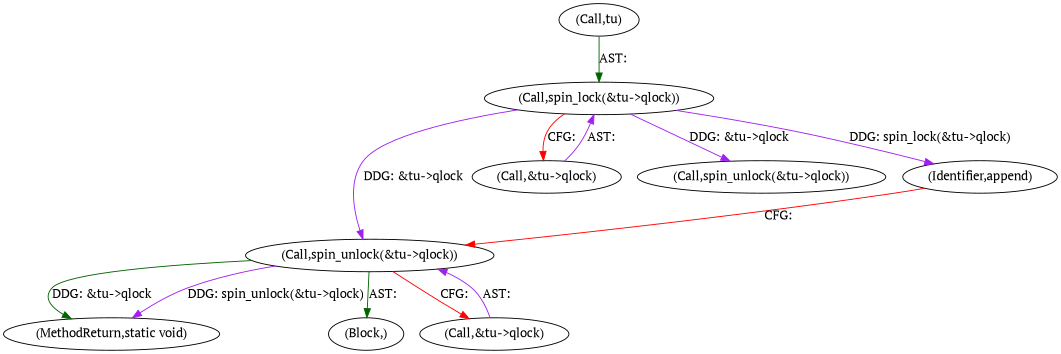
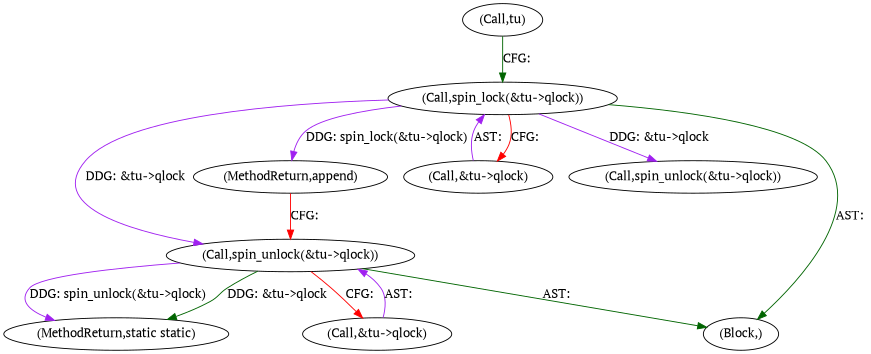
(615, 59) -> (518, 59)
none -> (807, 146)
(980, 177) -> (291, 177)
(112, 334) -> (116, 334)
